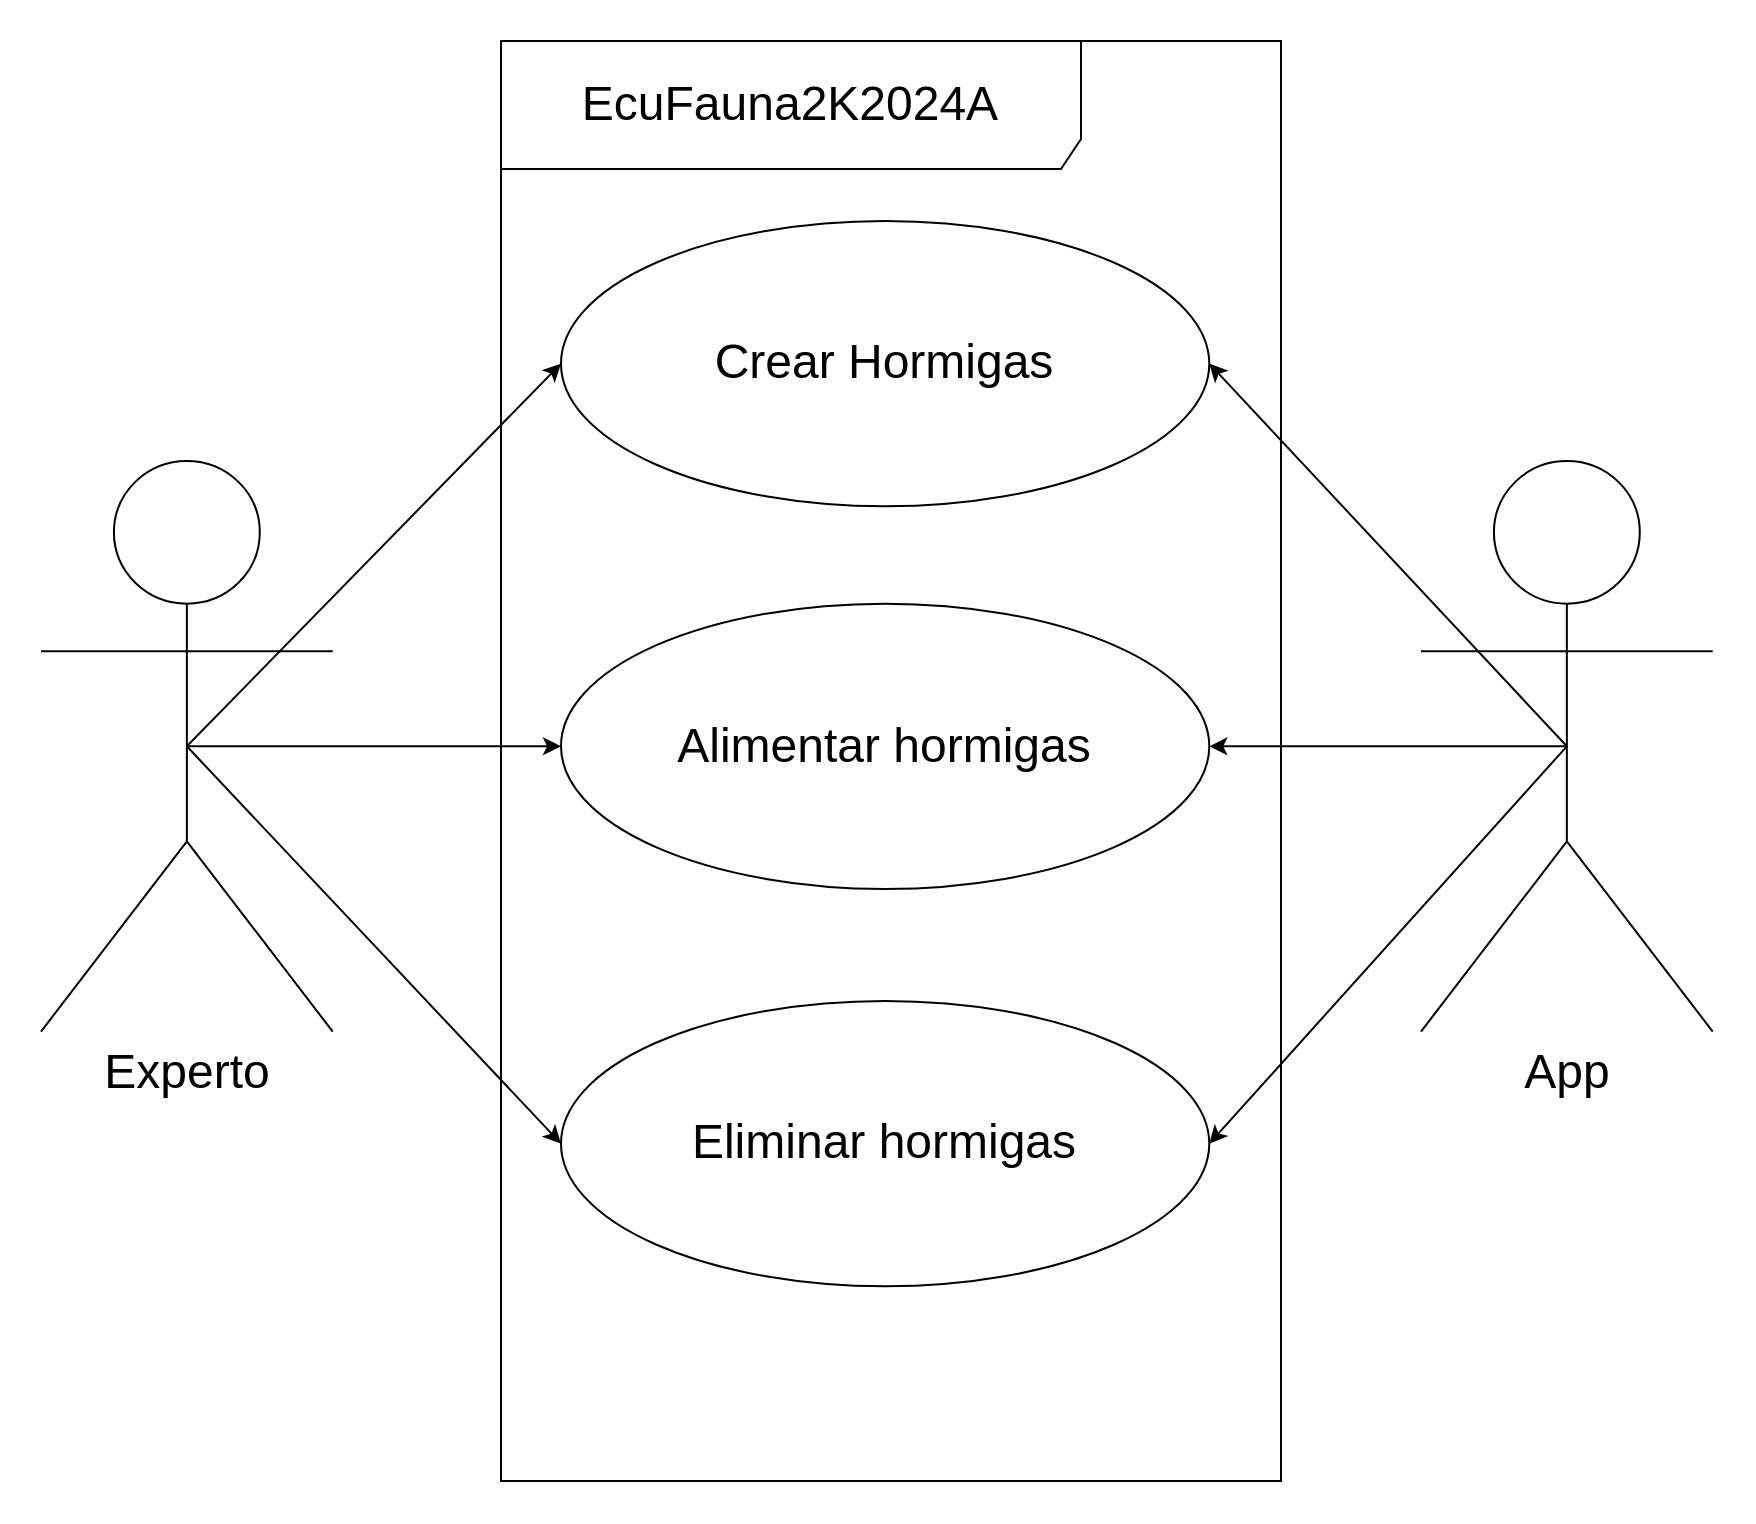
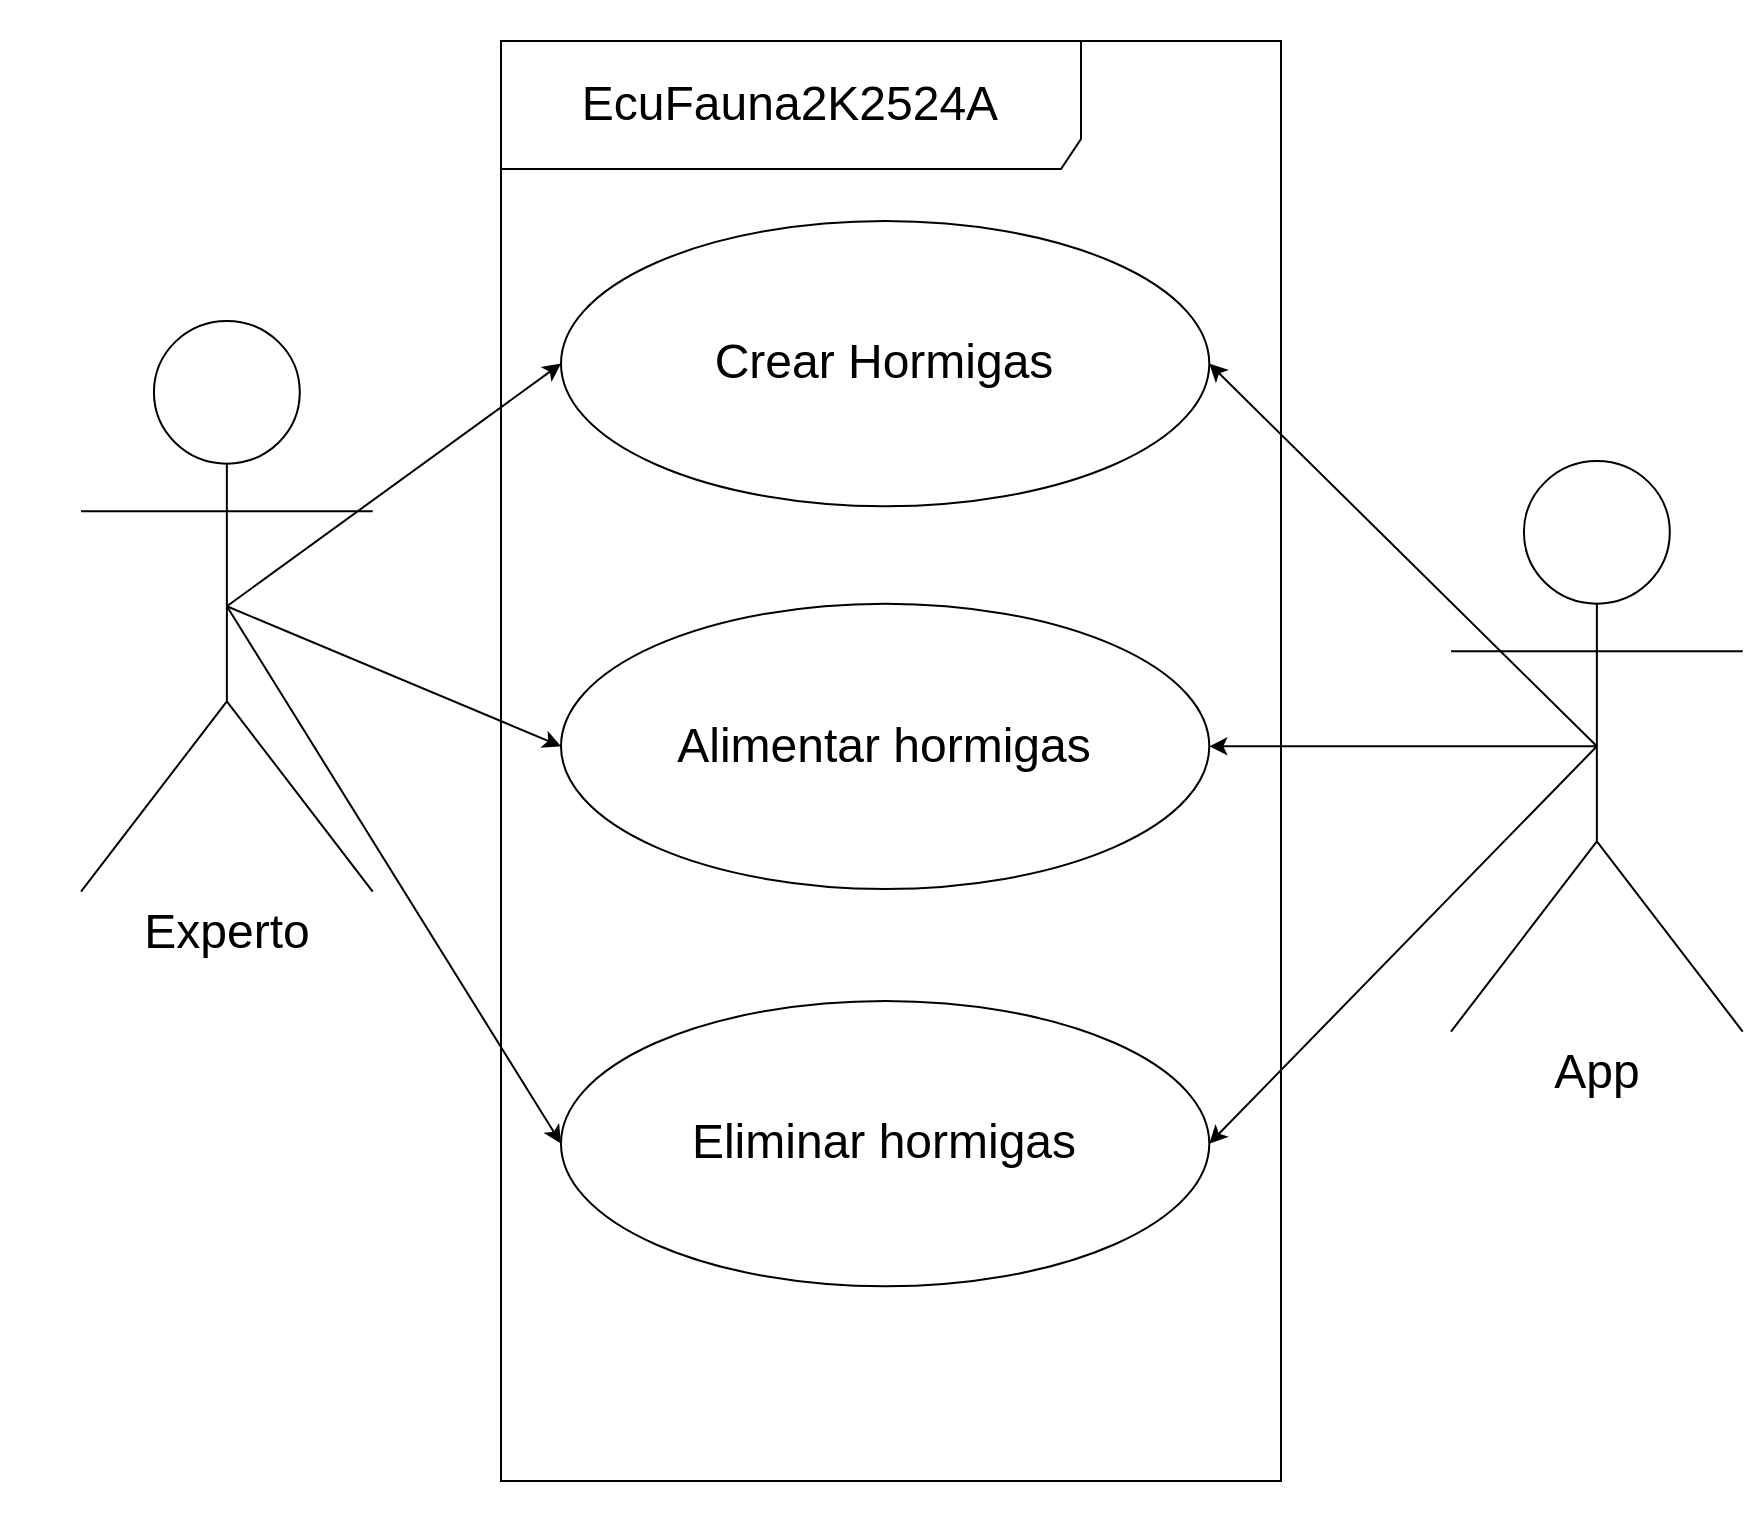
(791, 105) -> (791, 105)
(187, 746) -> (227, 606)
(1567, 746) -> (1597, 746)
